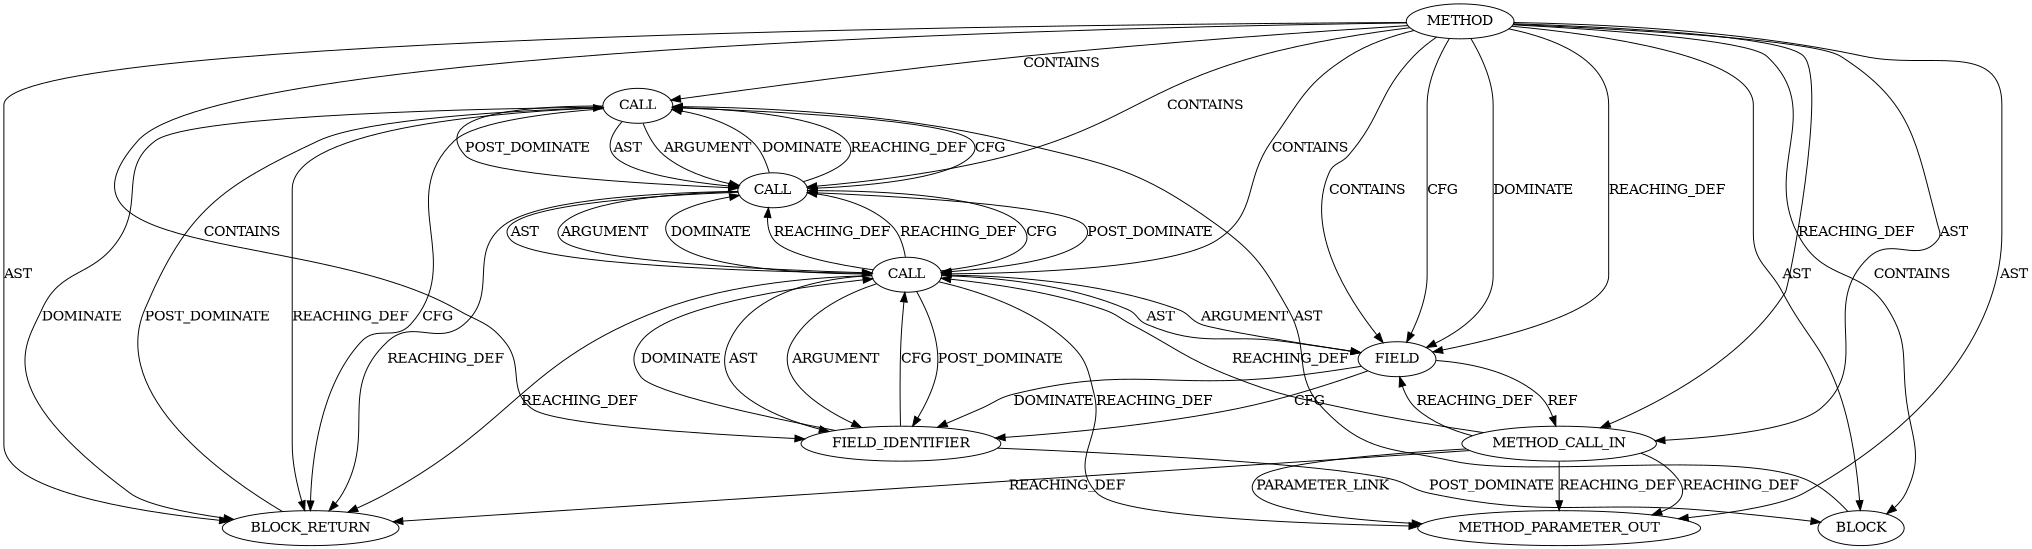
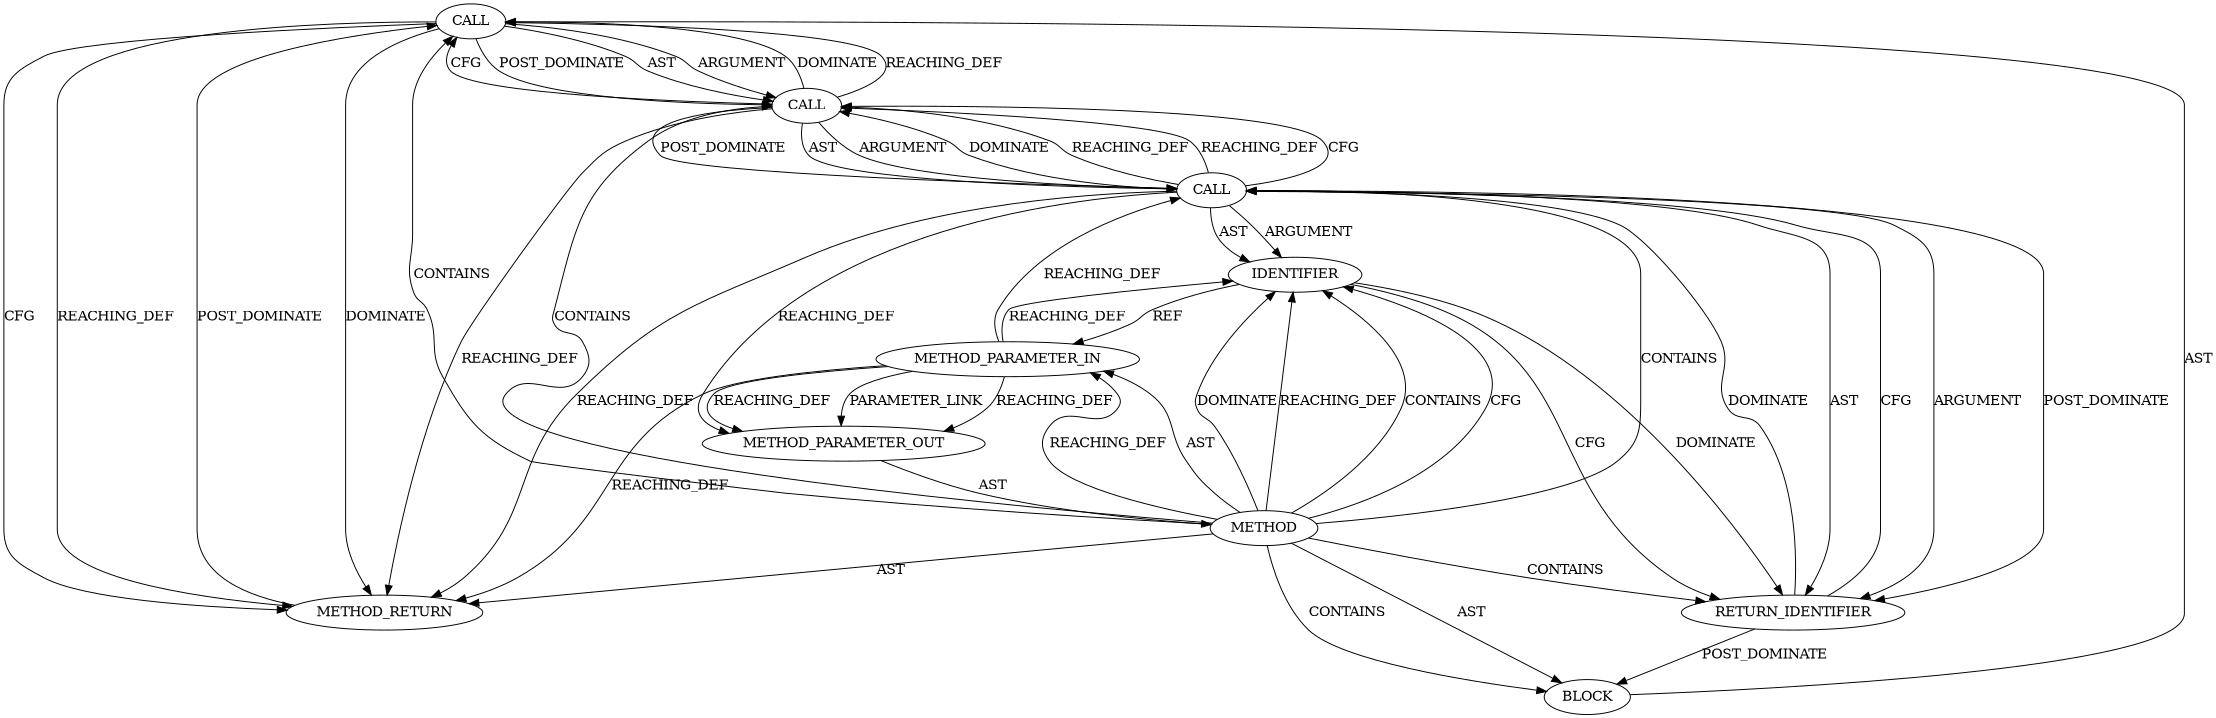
(2002, 141) -> (998, 497)
(1397, 359) -> (1295, 275)
(901, 444) -> (1793, 613)
(1559, 444) -> (1008, 359)
(311, 528) -> (384, 613)
